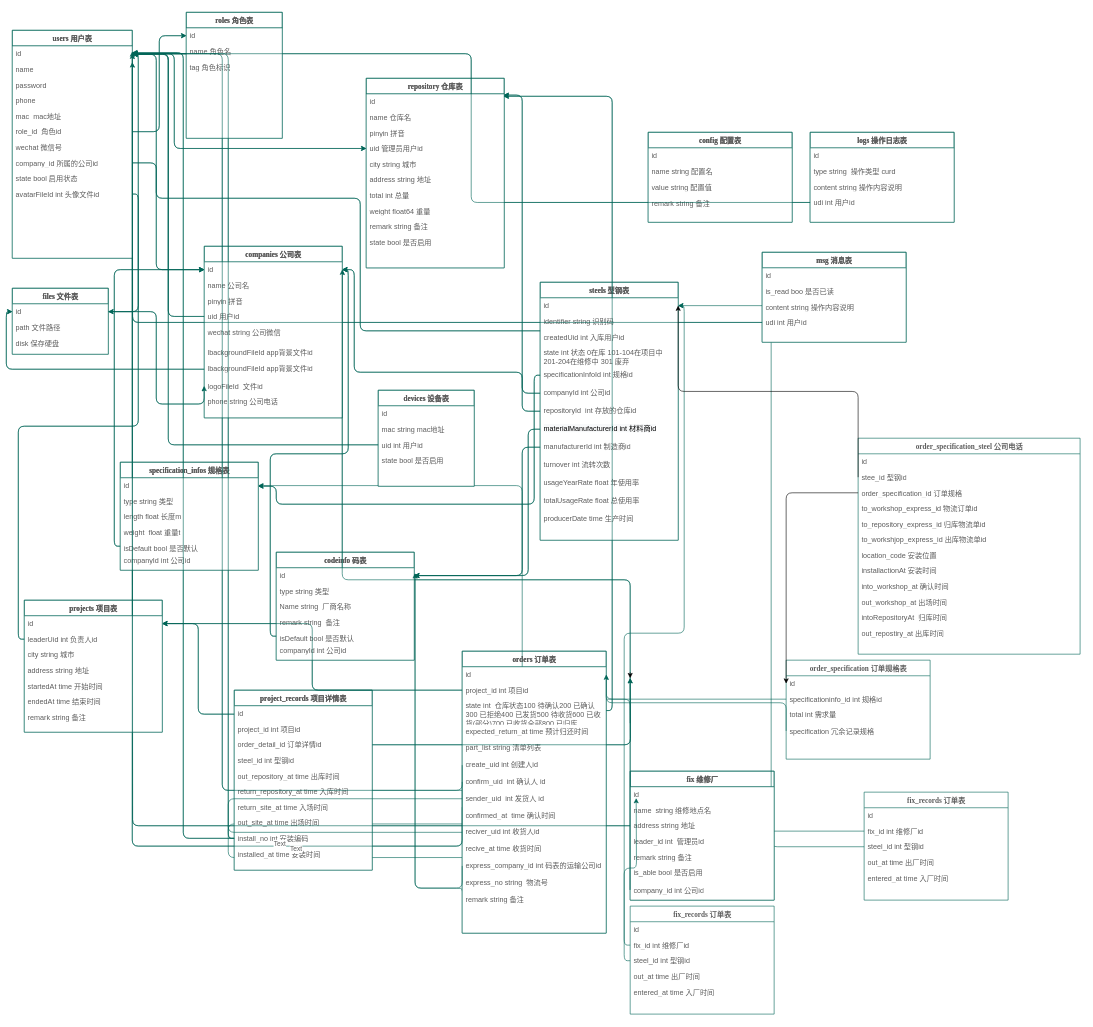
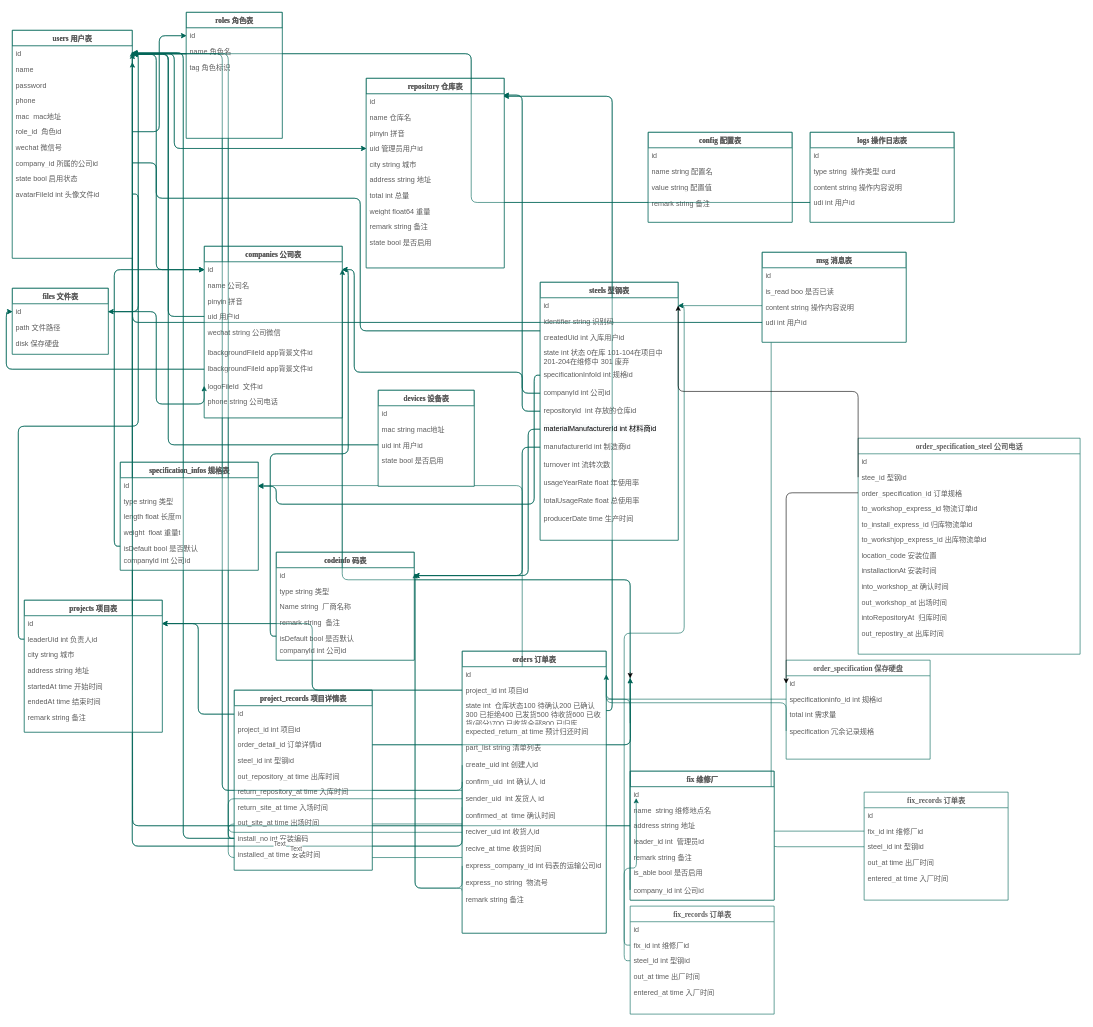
(931, 525) -> (923, 525)
(859, 669) -> (859, 669)
